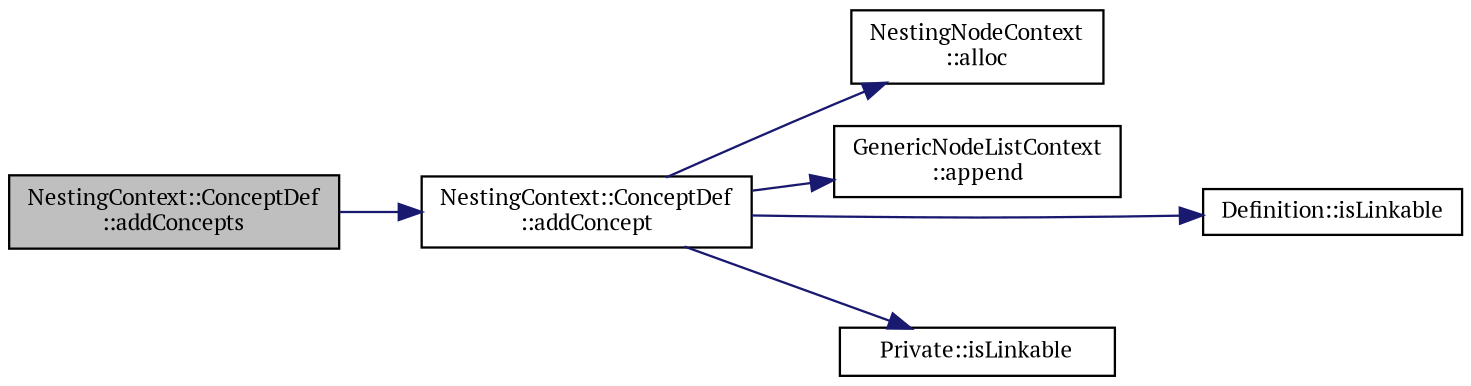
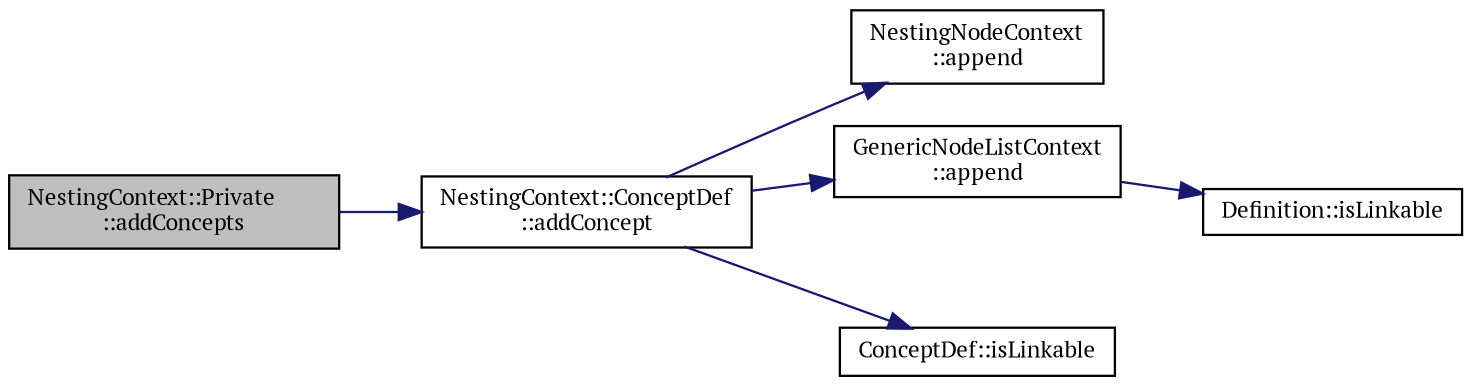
(977, 47) -> (977, 47)
(174, 212) -> (174, 212)
(966, 218) -> (1151, 186)
(977, 352) -> (977, 352)
